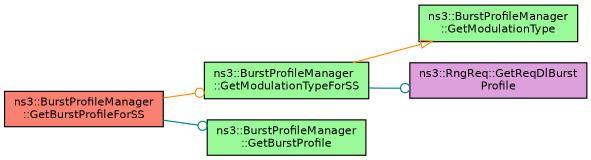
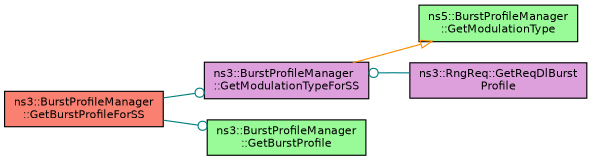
(498, 23) -> (498, 23)
(287, 80) -> (287, 80)
(385, 88) -> (394, 73)
(179, 96) -> (179, 96)
